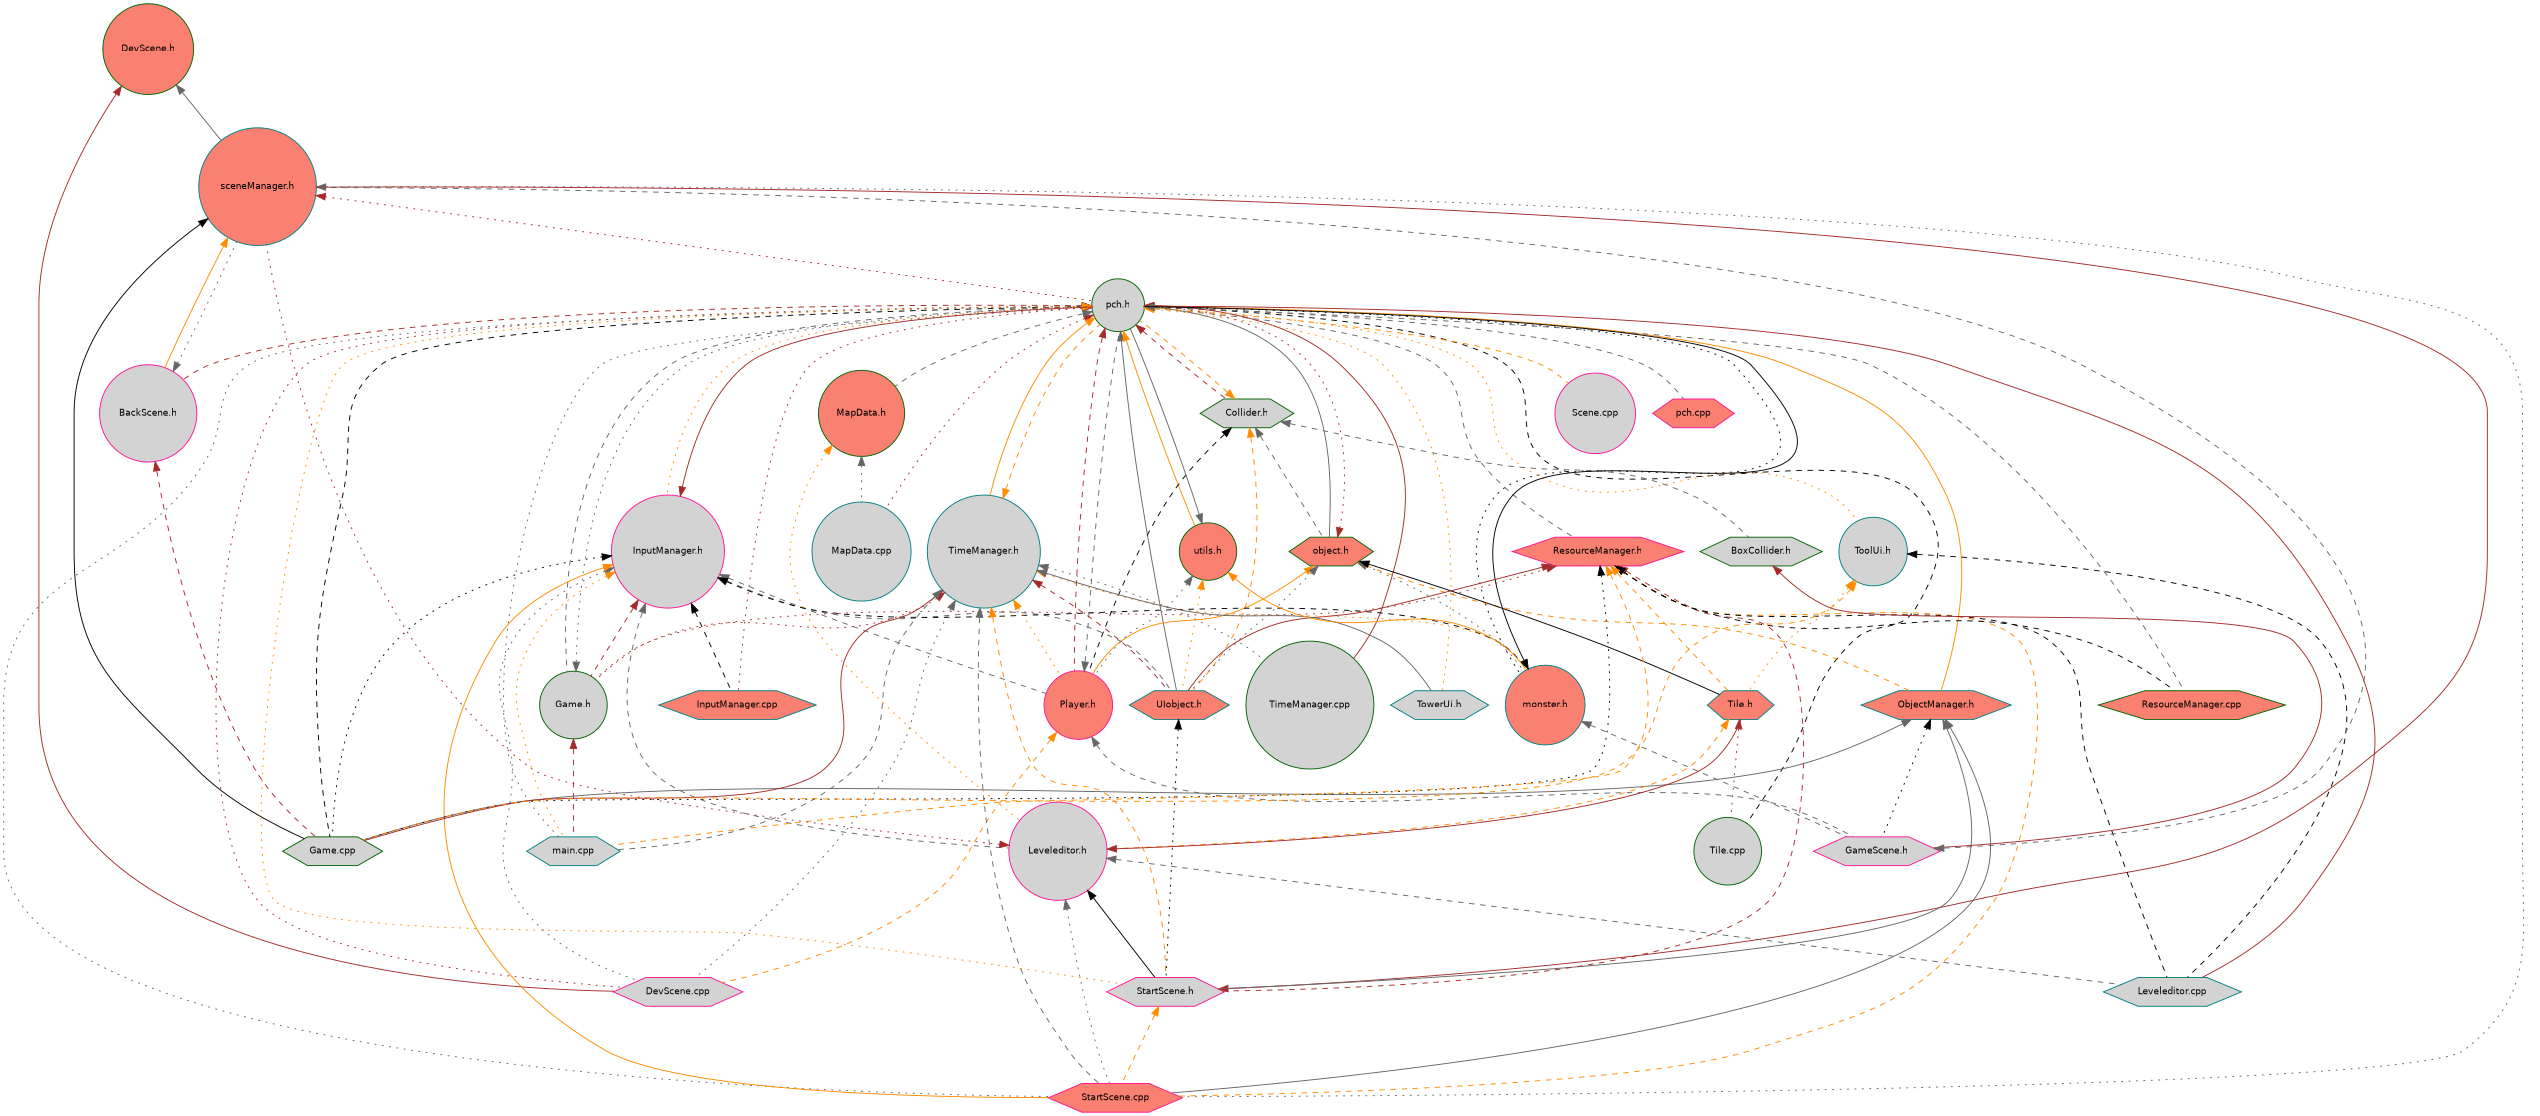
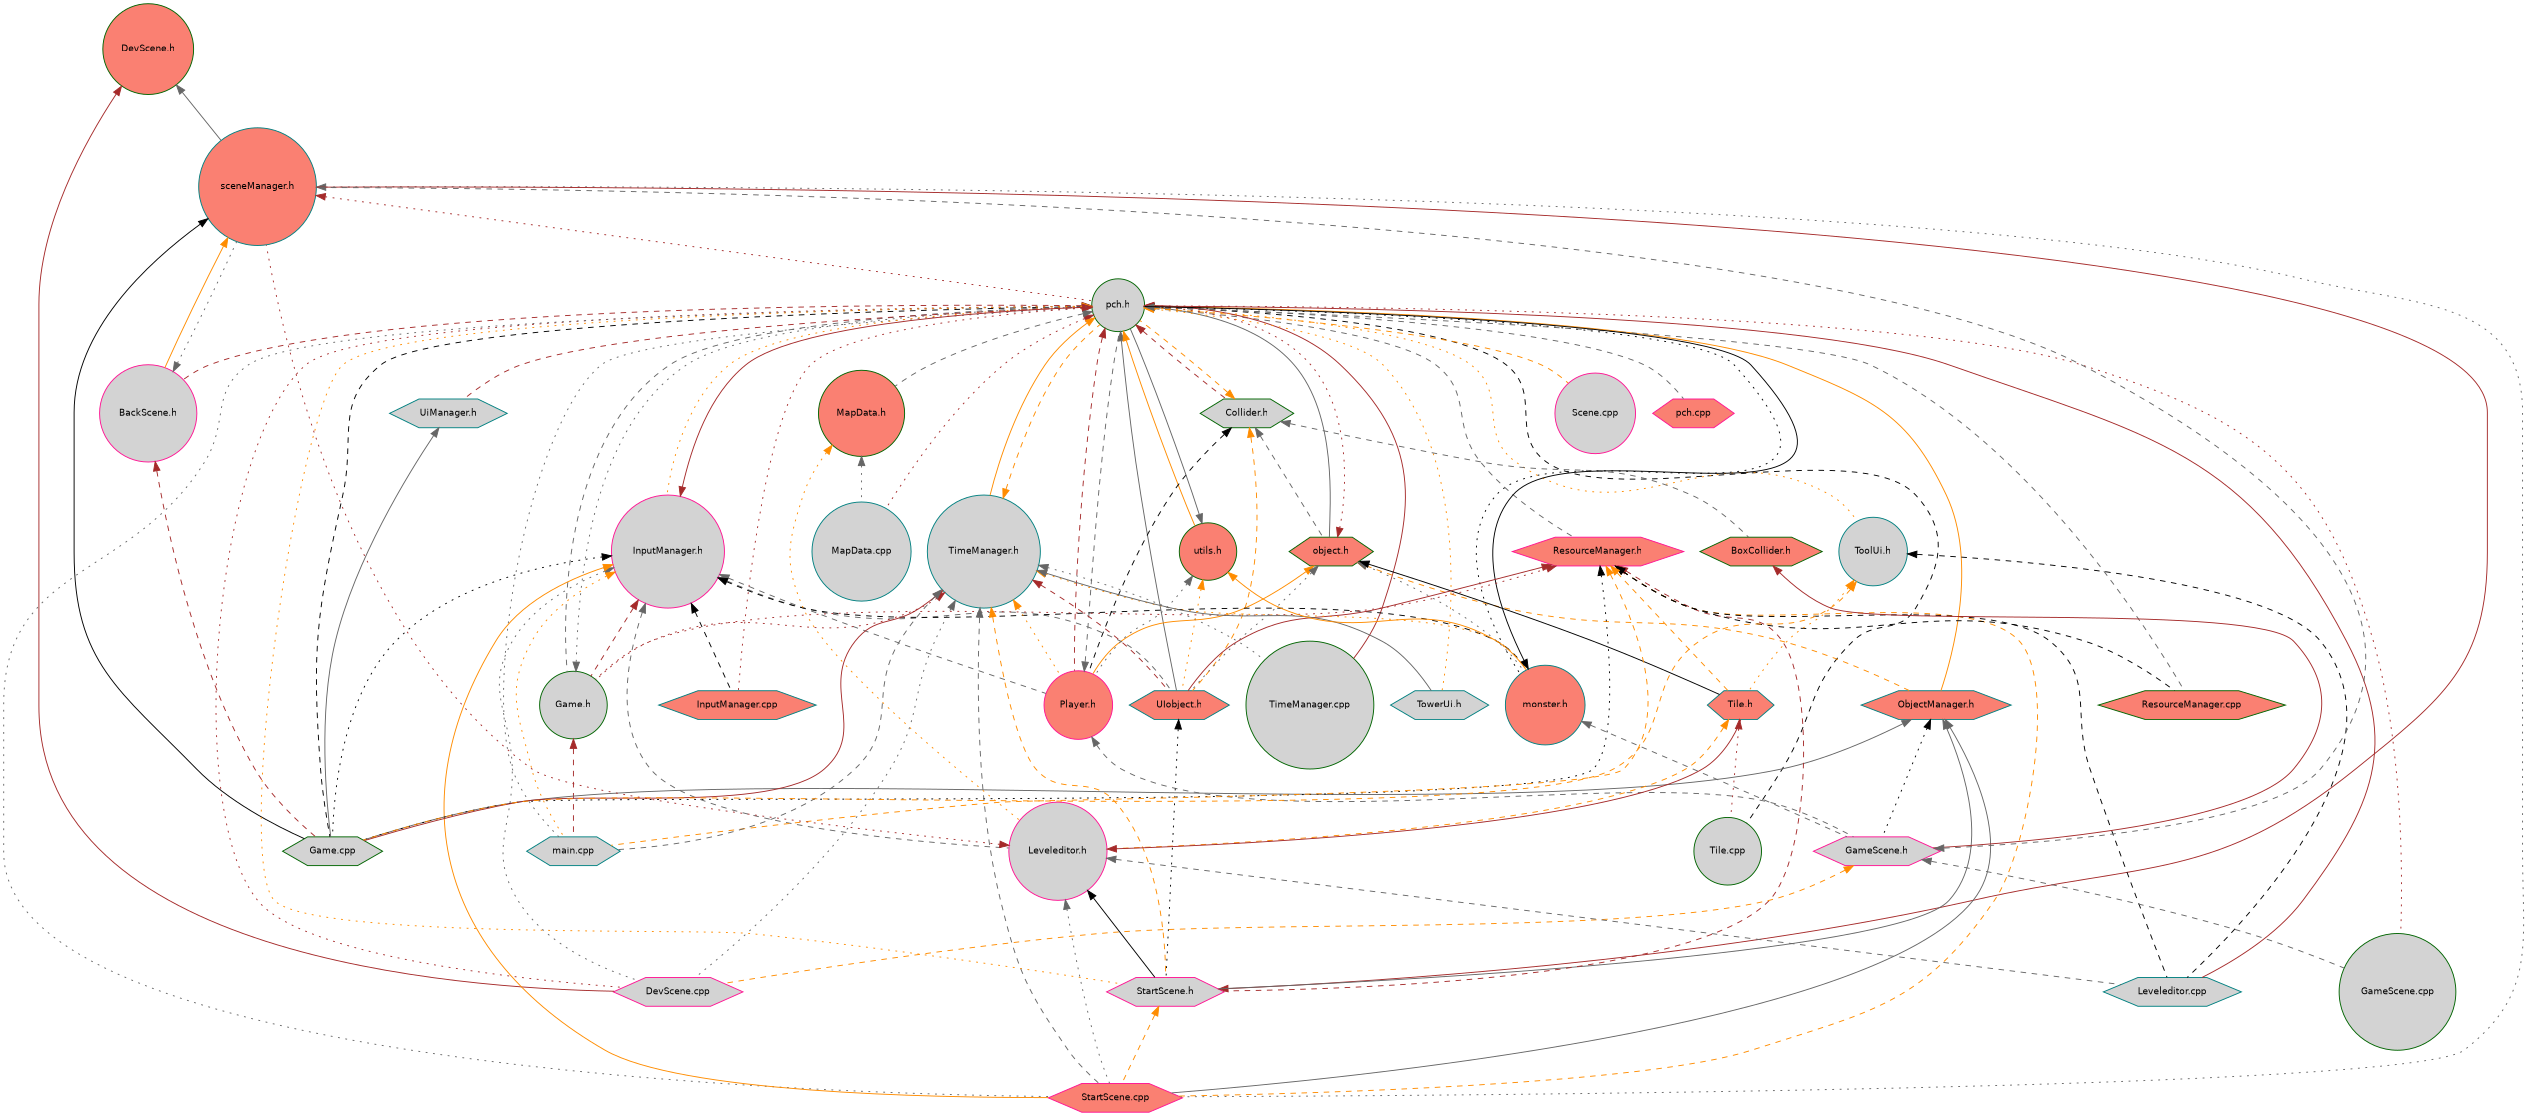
none -> (448, 413)
(1761, 552) -> (1761, 552)
(919, 905) -> (1287, 927)
none -> (2397, 992)
